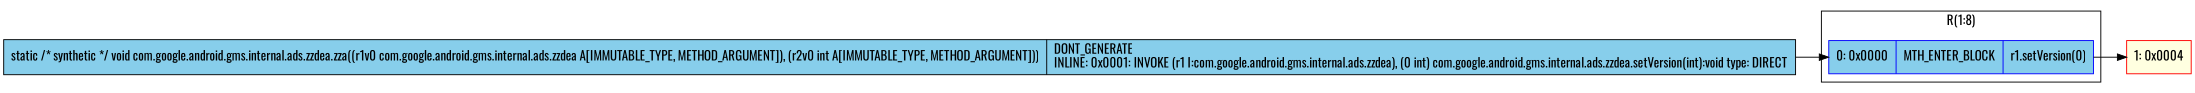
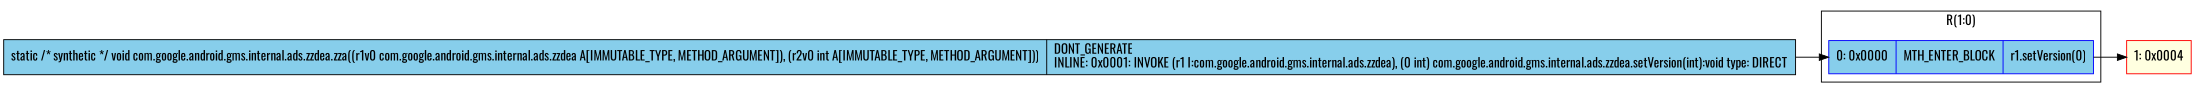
(1961, 22) -> (1961, 22)
